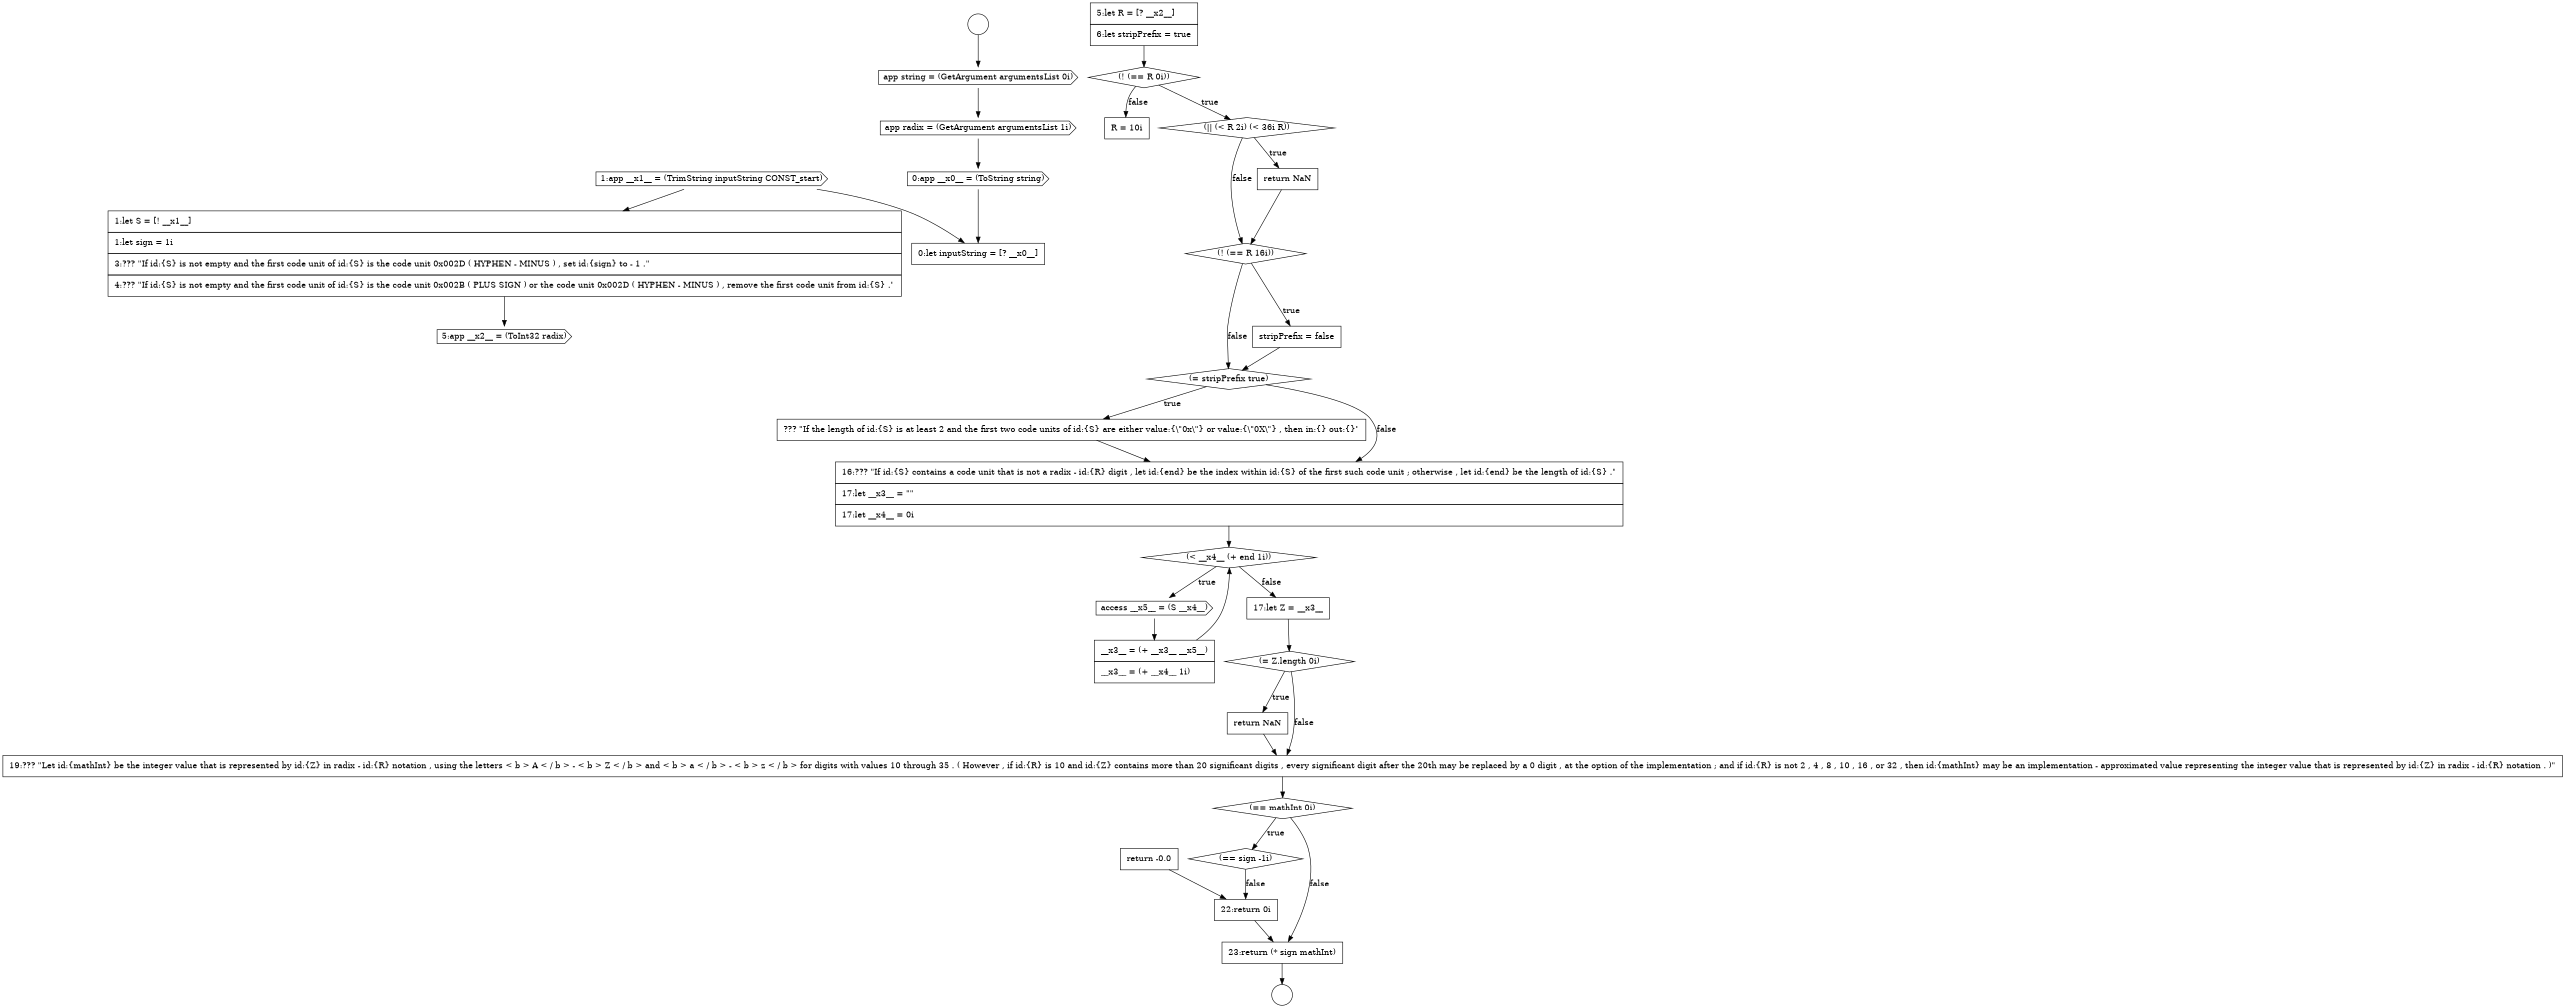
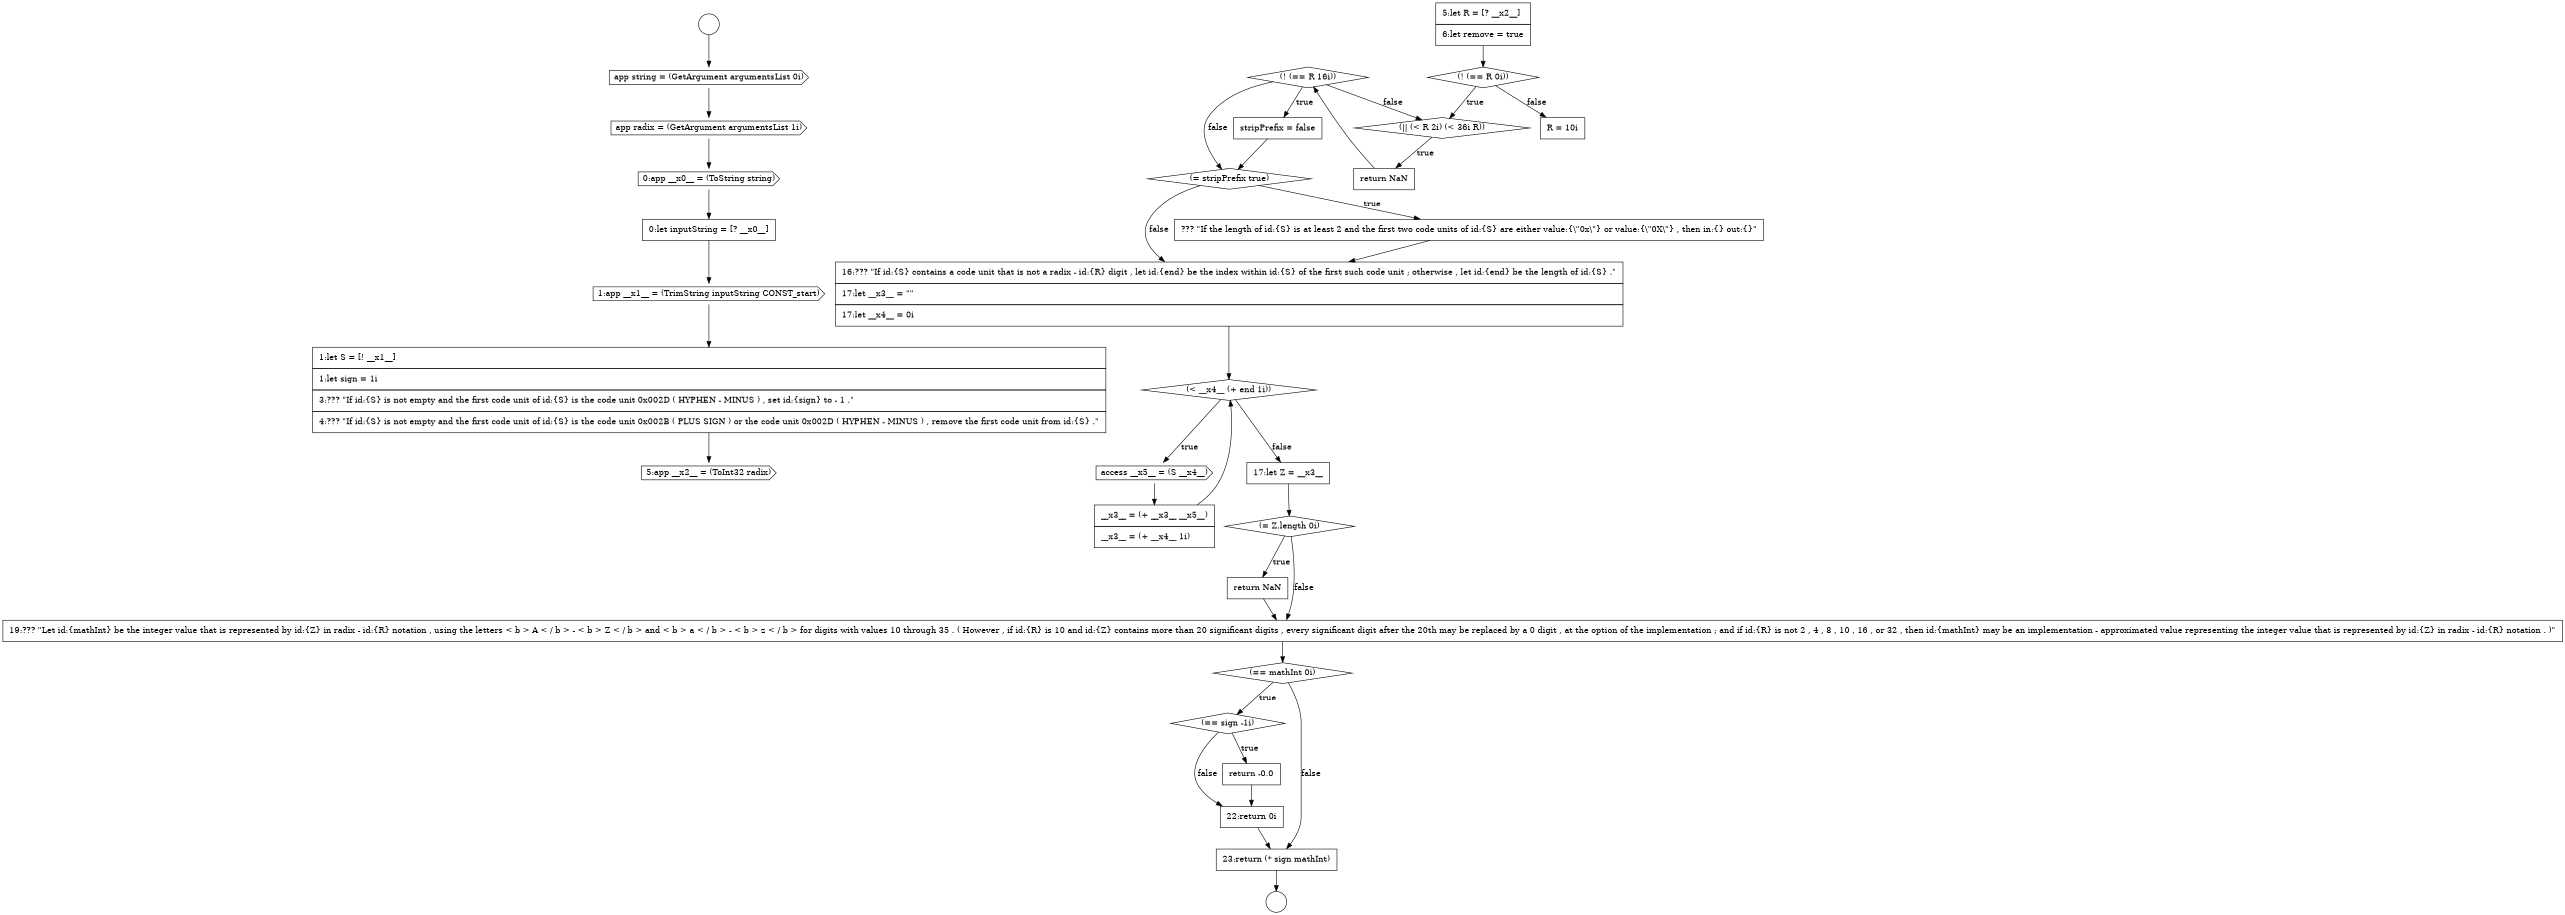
(1144, 35) -> (1483, 35)
(1231, 188) -> (1371, 101)
(891, 206) -> (709, 259)
none -> (1238, 745)
